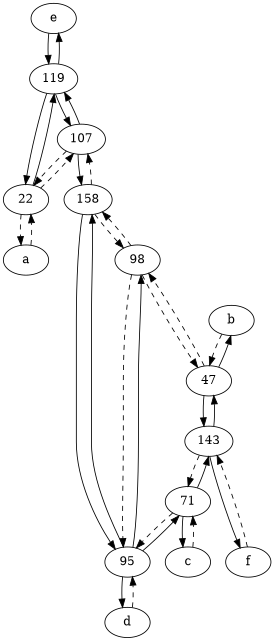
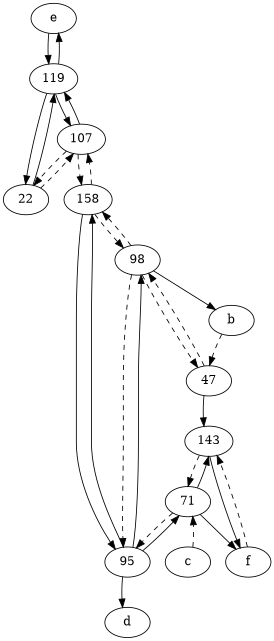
(79, 165) -> (79, 165)
(26, 260) -> none
(224, 356) -> (181, 288)
(214, 415) -> none
(182, 528) -> (215, 529)
(133, 596) -> none
